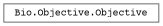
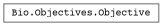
(81, 13) -> (81, 13)
